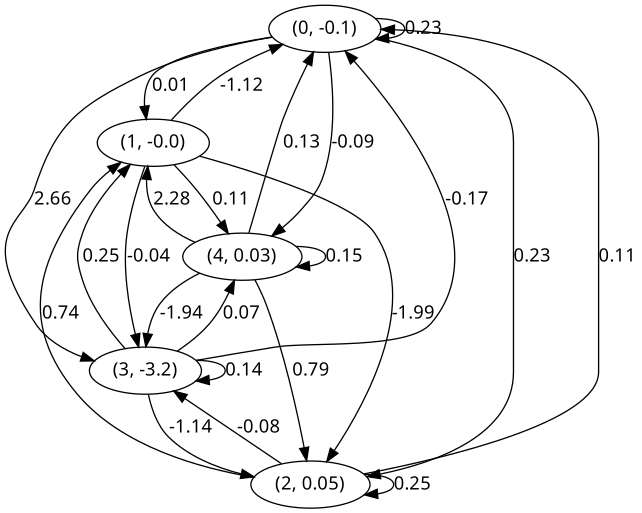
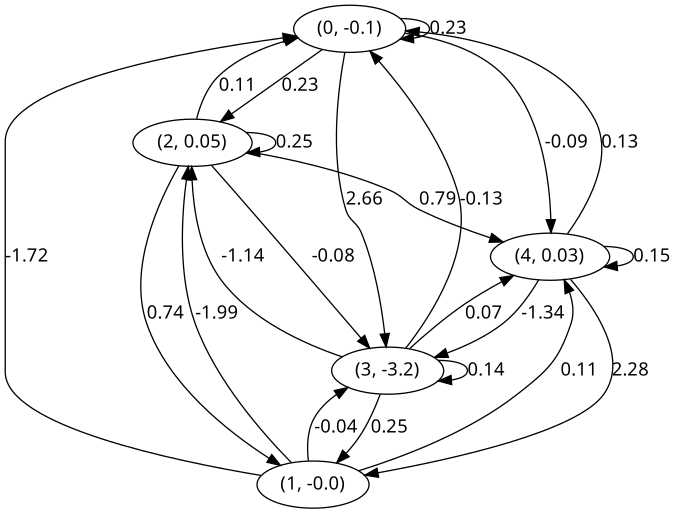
(194, 54) -> none
(242, 86) -> (28, 257)
(468, 200) -> (482, 200)
(182, 314) -> (544, 314)
(285, 362) -> (373, 184)
